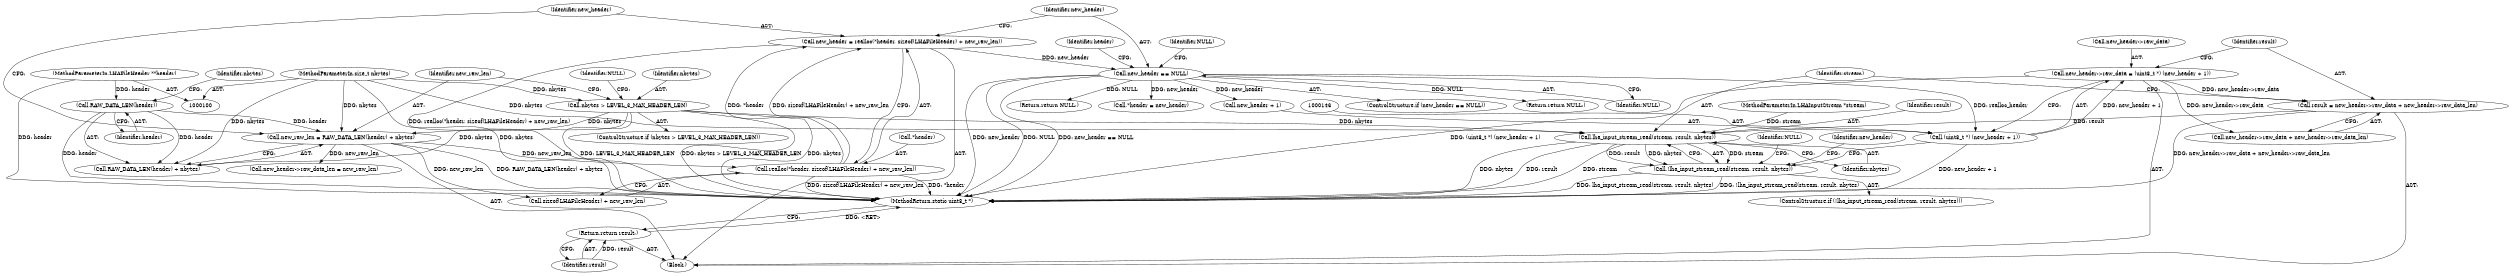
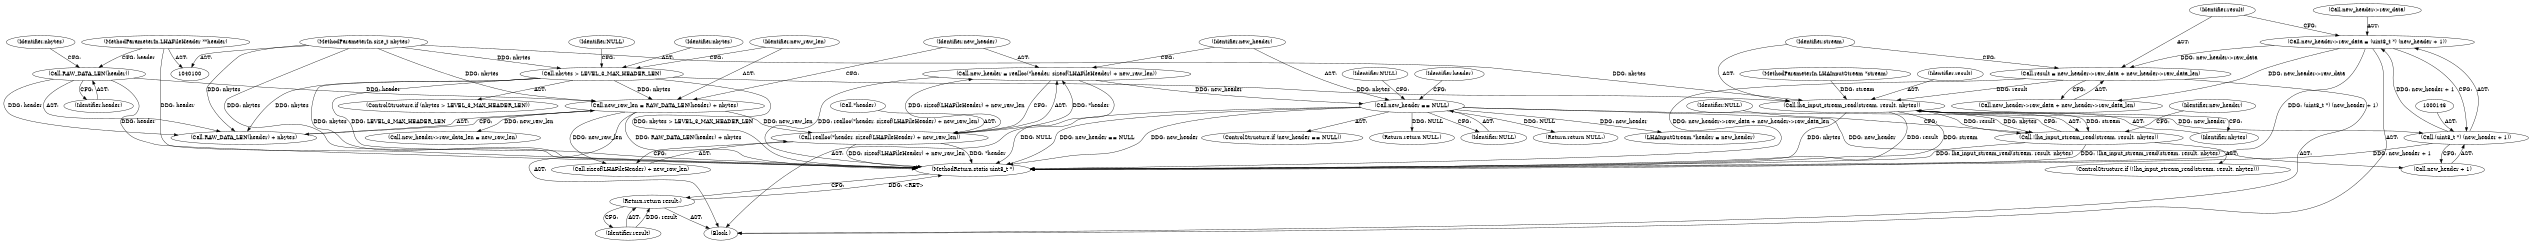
(133, 90) -> (139, 58)
(201, 106) -> (190, 74)
(1151, 106) -> (1700, 138)
(2001, 106) -> (2202, 122)
(1868, 149) -> (2443, 151)
